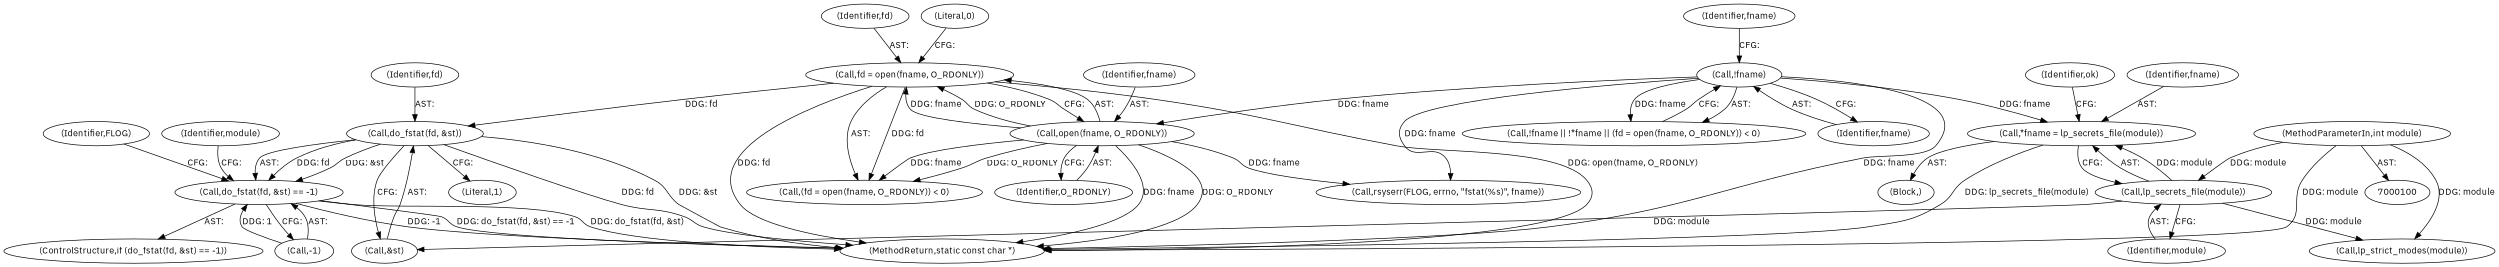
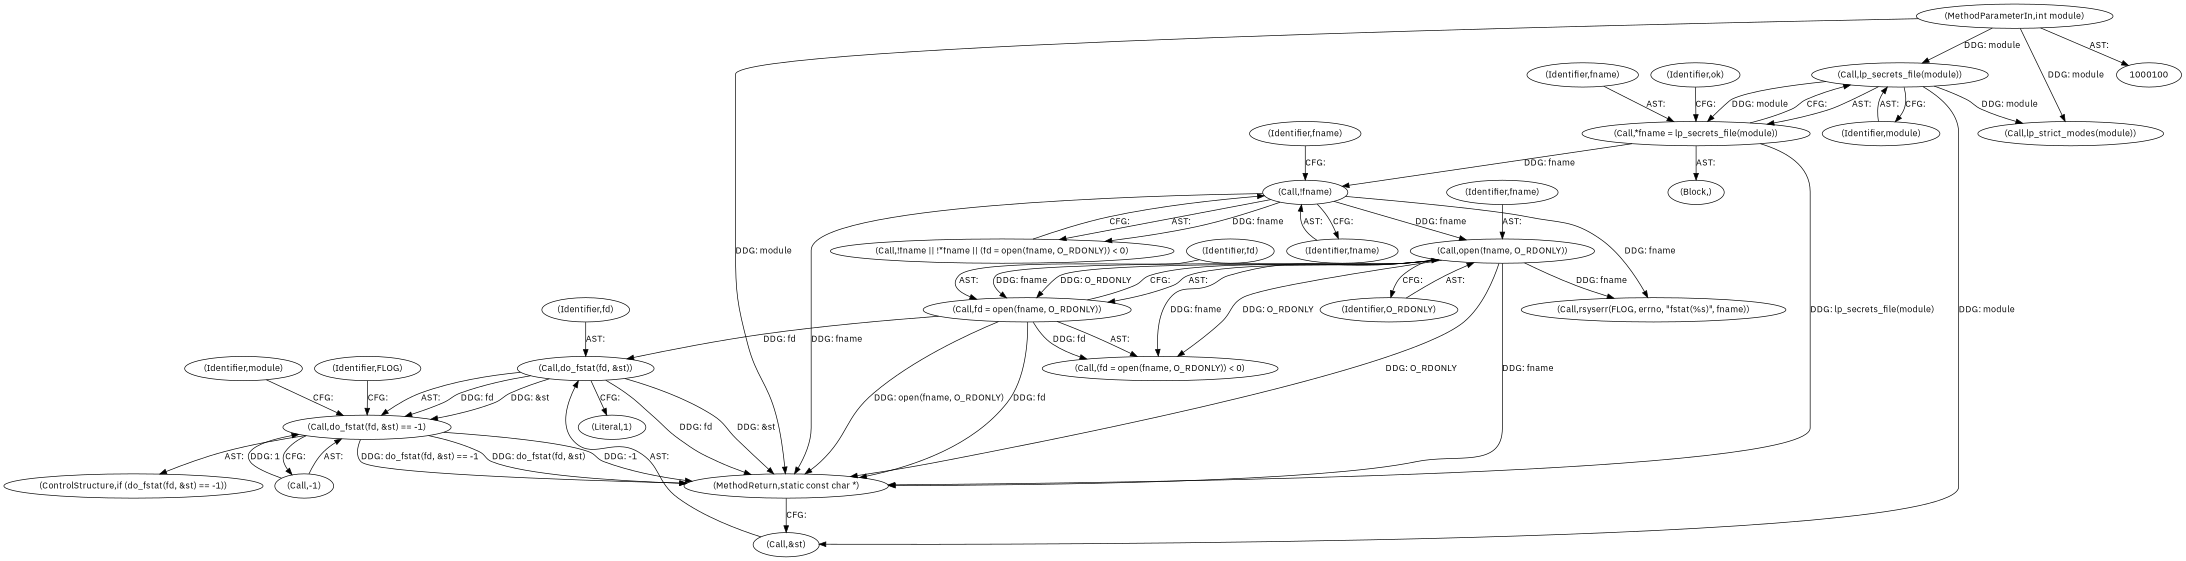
(955, 16) -> none
(1912, 92) -> (1491, 164)
(376, 185) -> (786, 512)
(2397, 192) -> (2149, 75)
